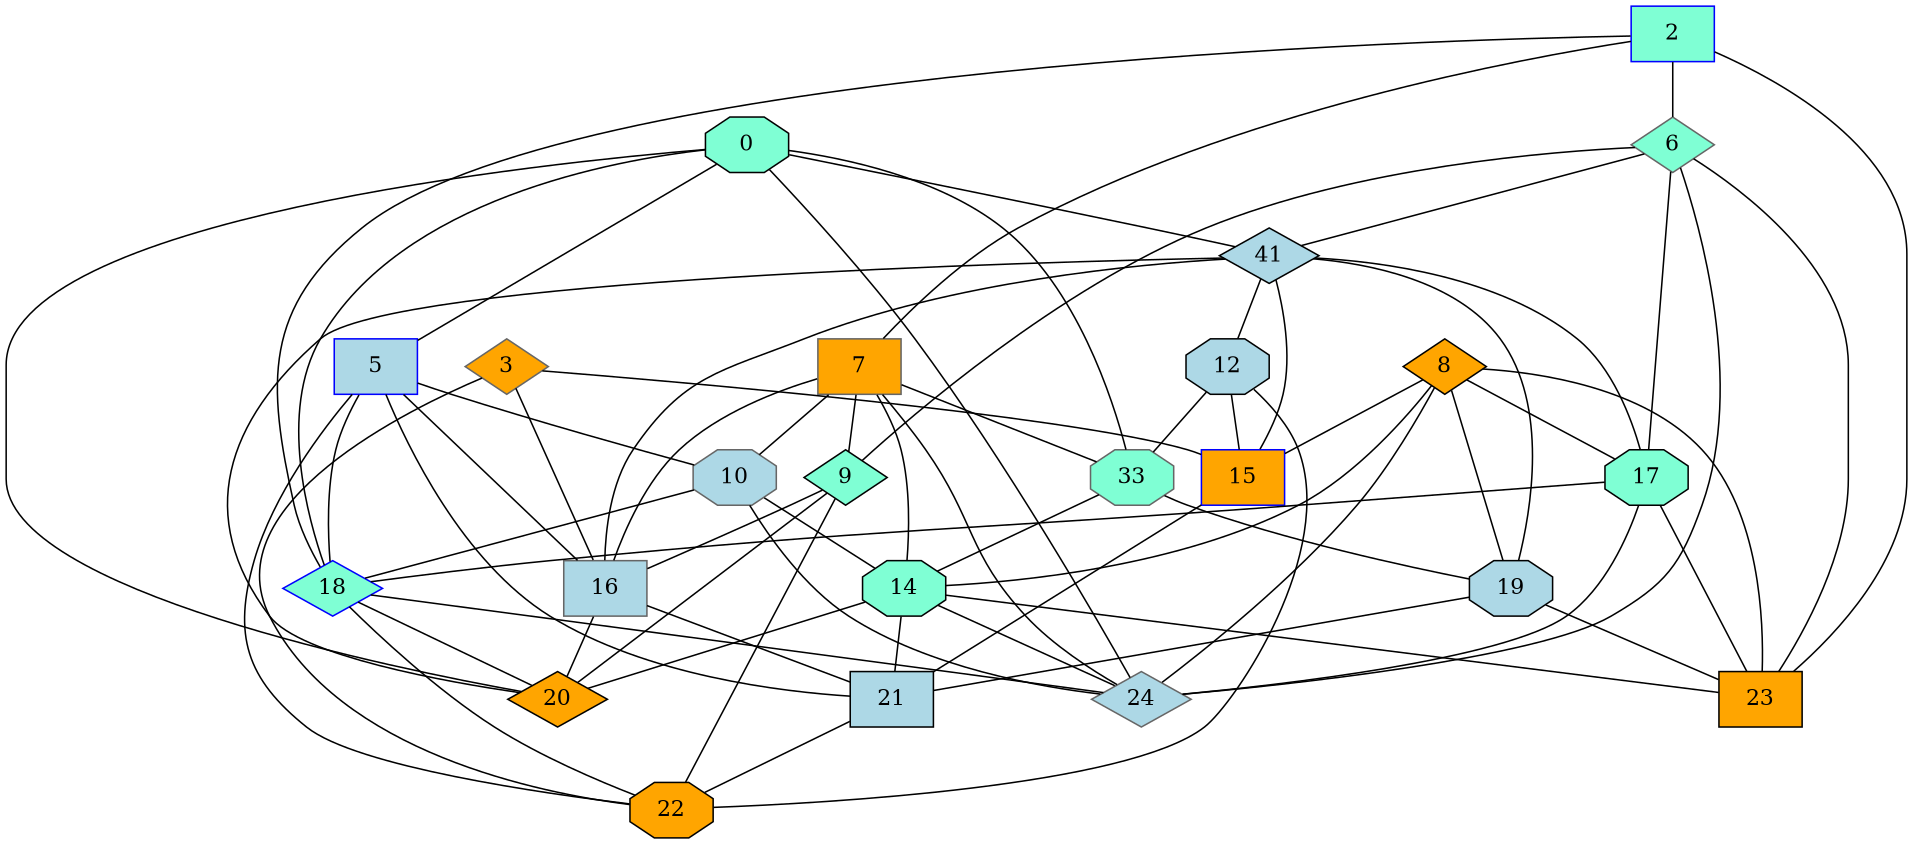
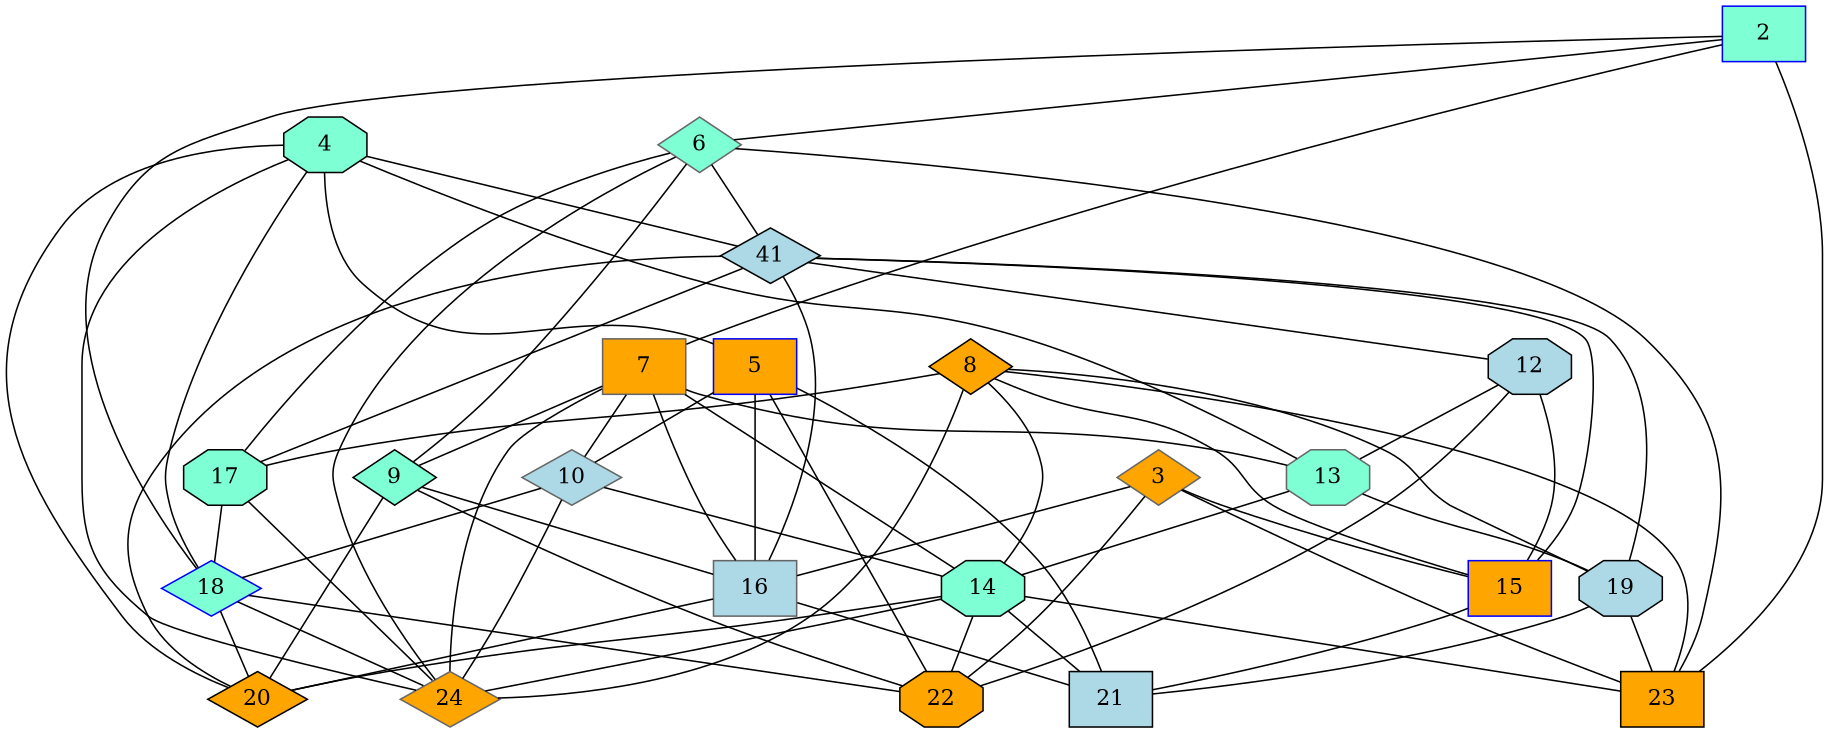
(747, 145) -> (325, 145)
(376, 367) -> (755, 367)
(735, 477) -> (572, 477)
(1132, 477) -> (1328, 477)
(331, 480) -> none
(1703, 588) -> (1399, 592)
(1141, 699) -> (450, 699)
(777, 757) -> (963, 643)
